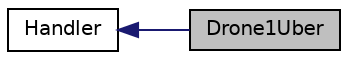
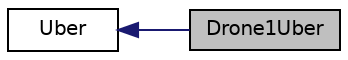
(63, 30) -> (63, 30)
